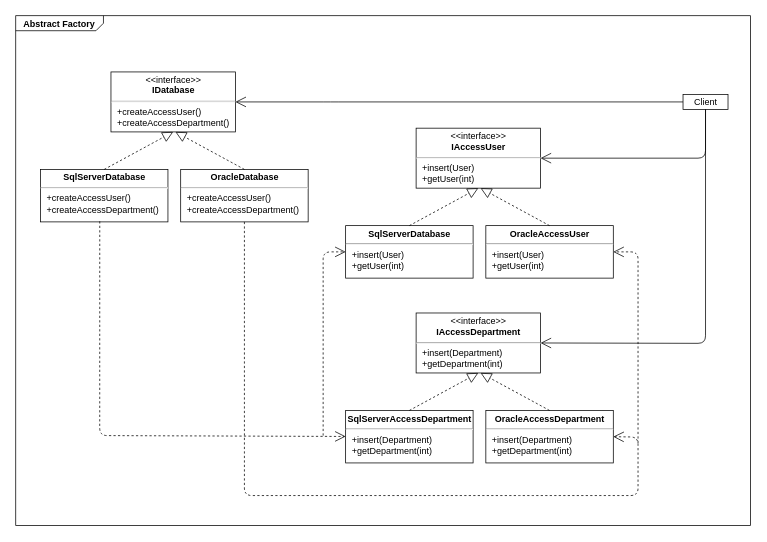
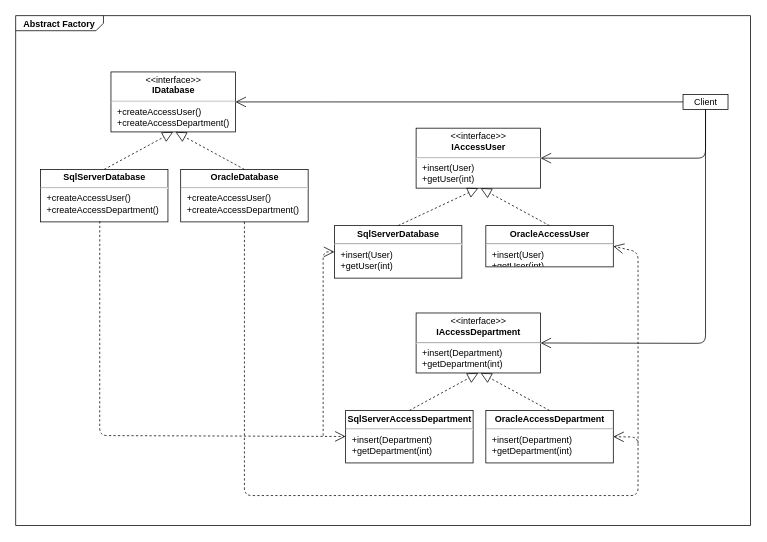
(410, 252) -> (398, 252)
(550, 252) -> (550, 246)
